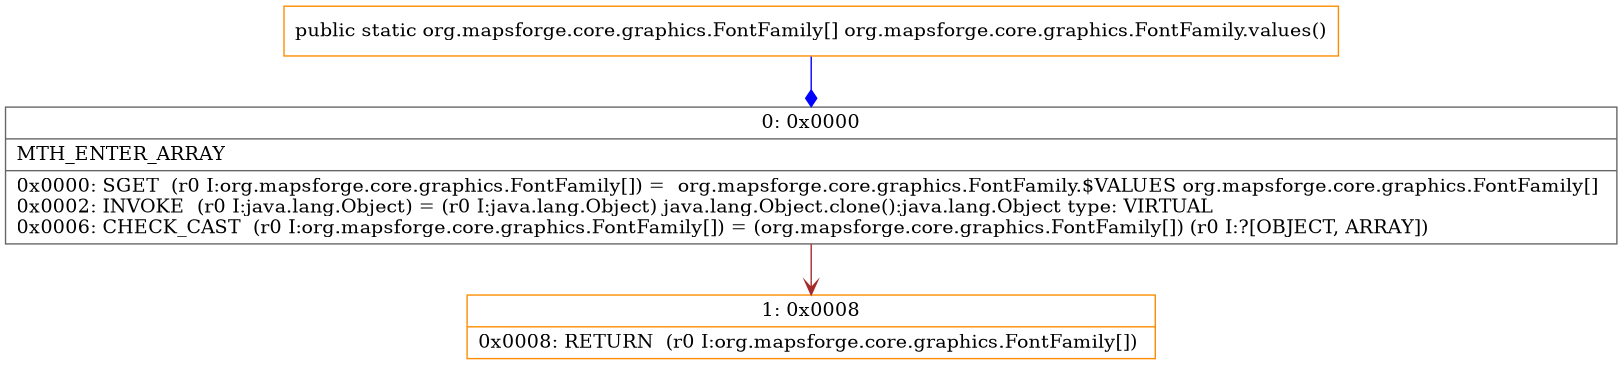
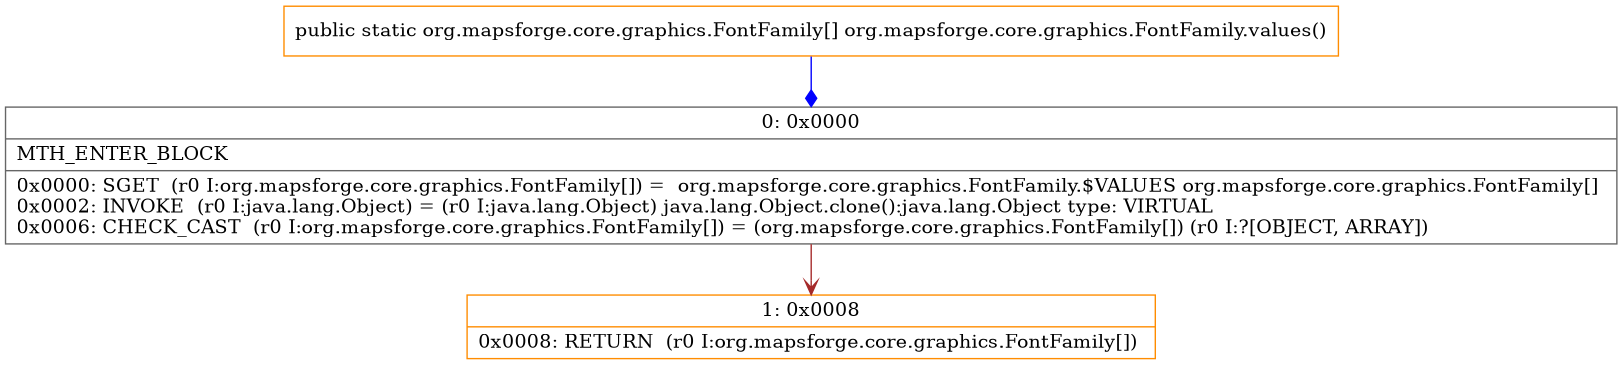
(121, 154) -> (123, 154)
